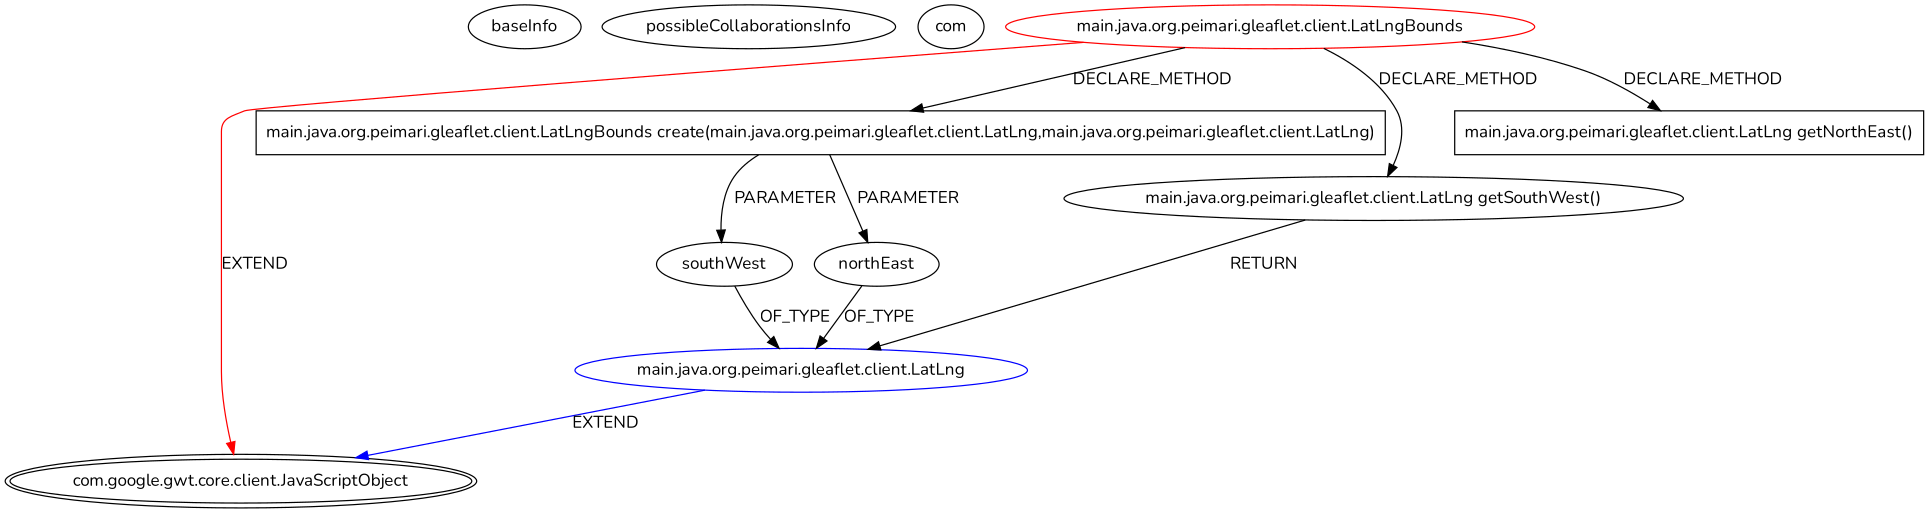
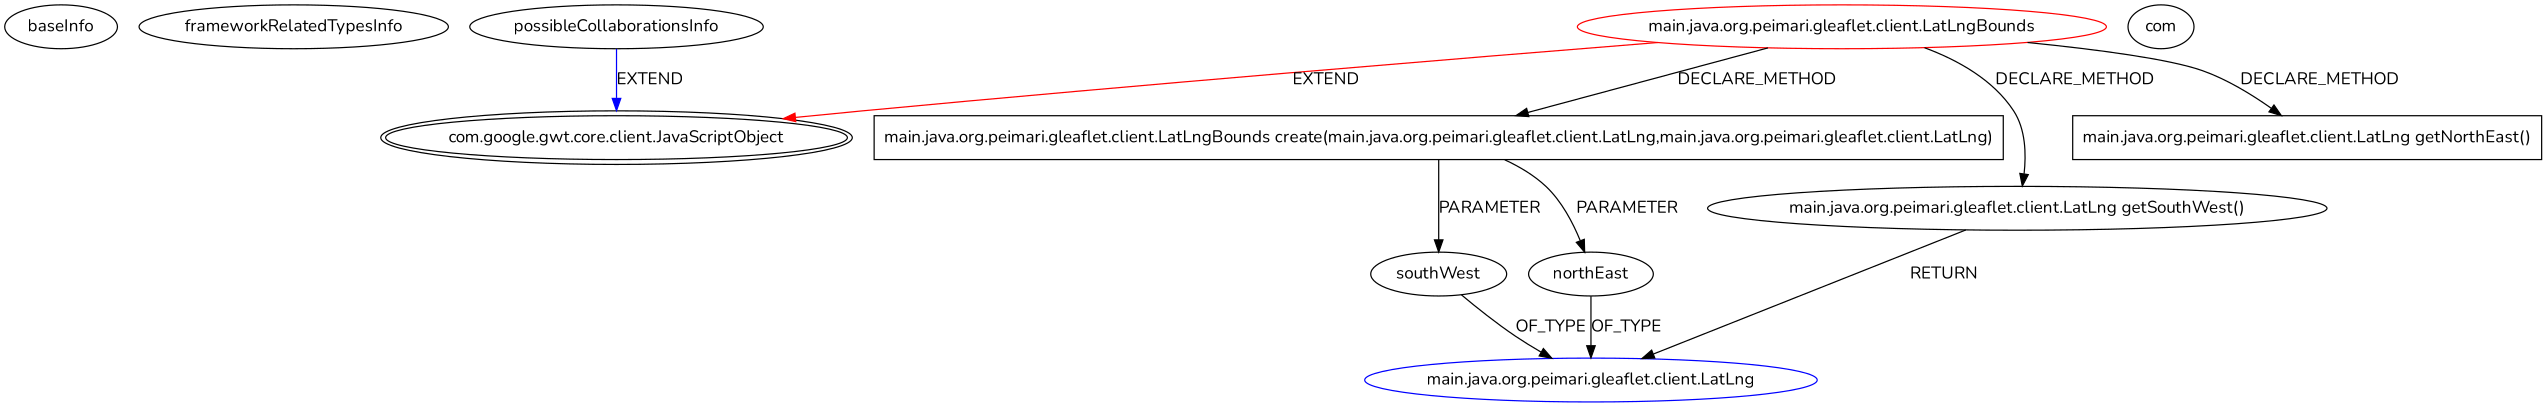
none -> (294, 27)
(536, 423) -> (617, 73)
